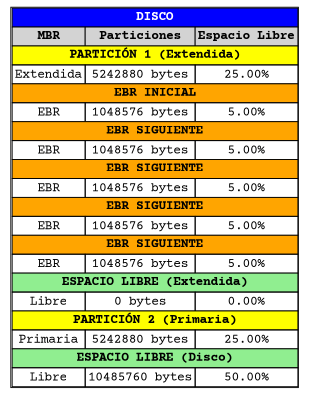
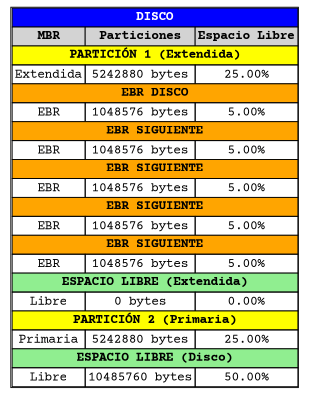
(155, 92) -> (155, 92)
